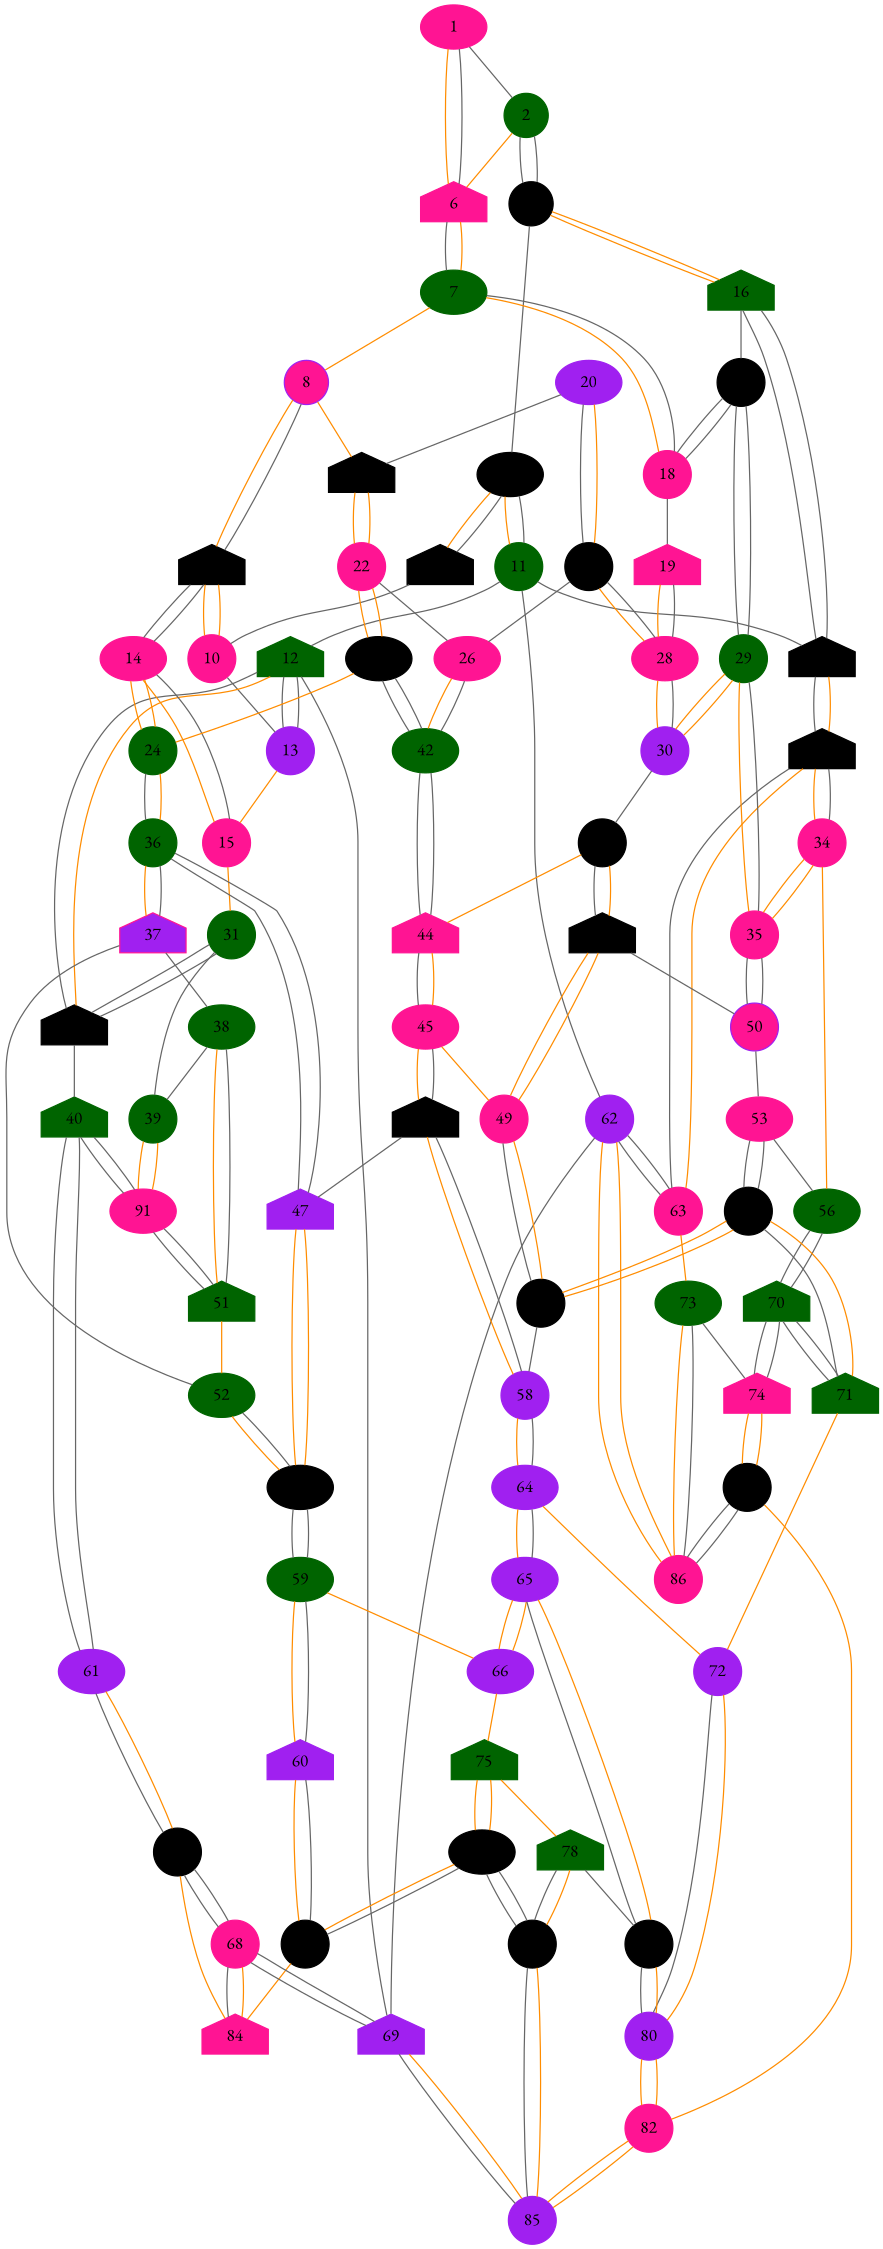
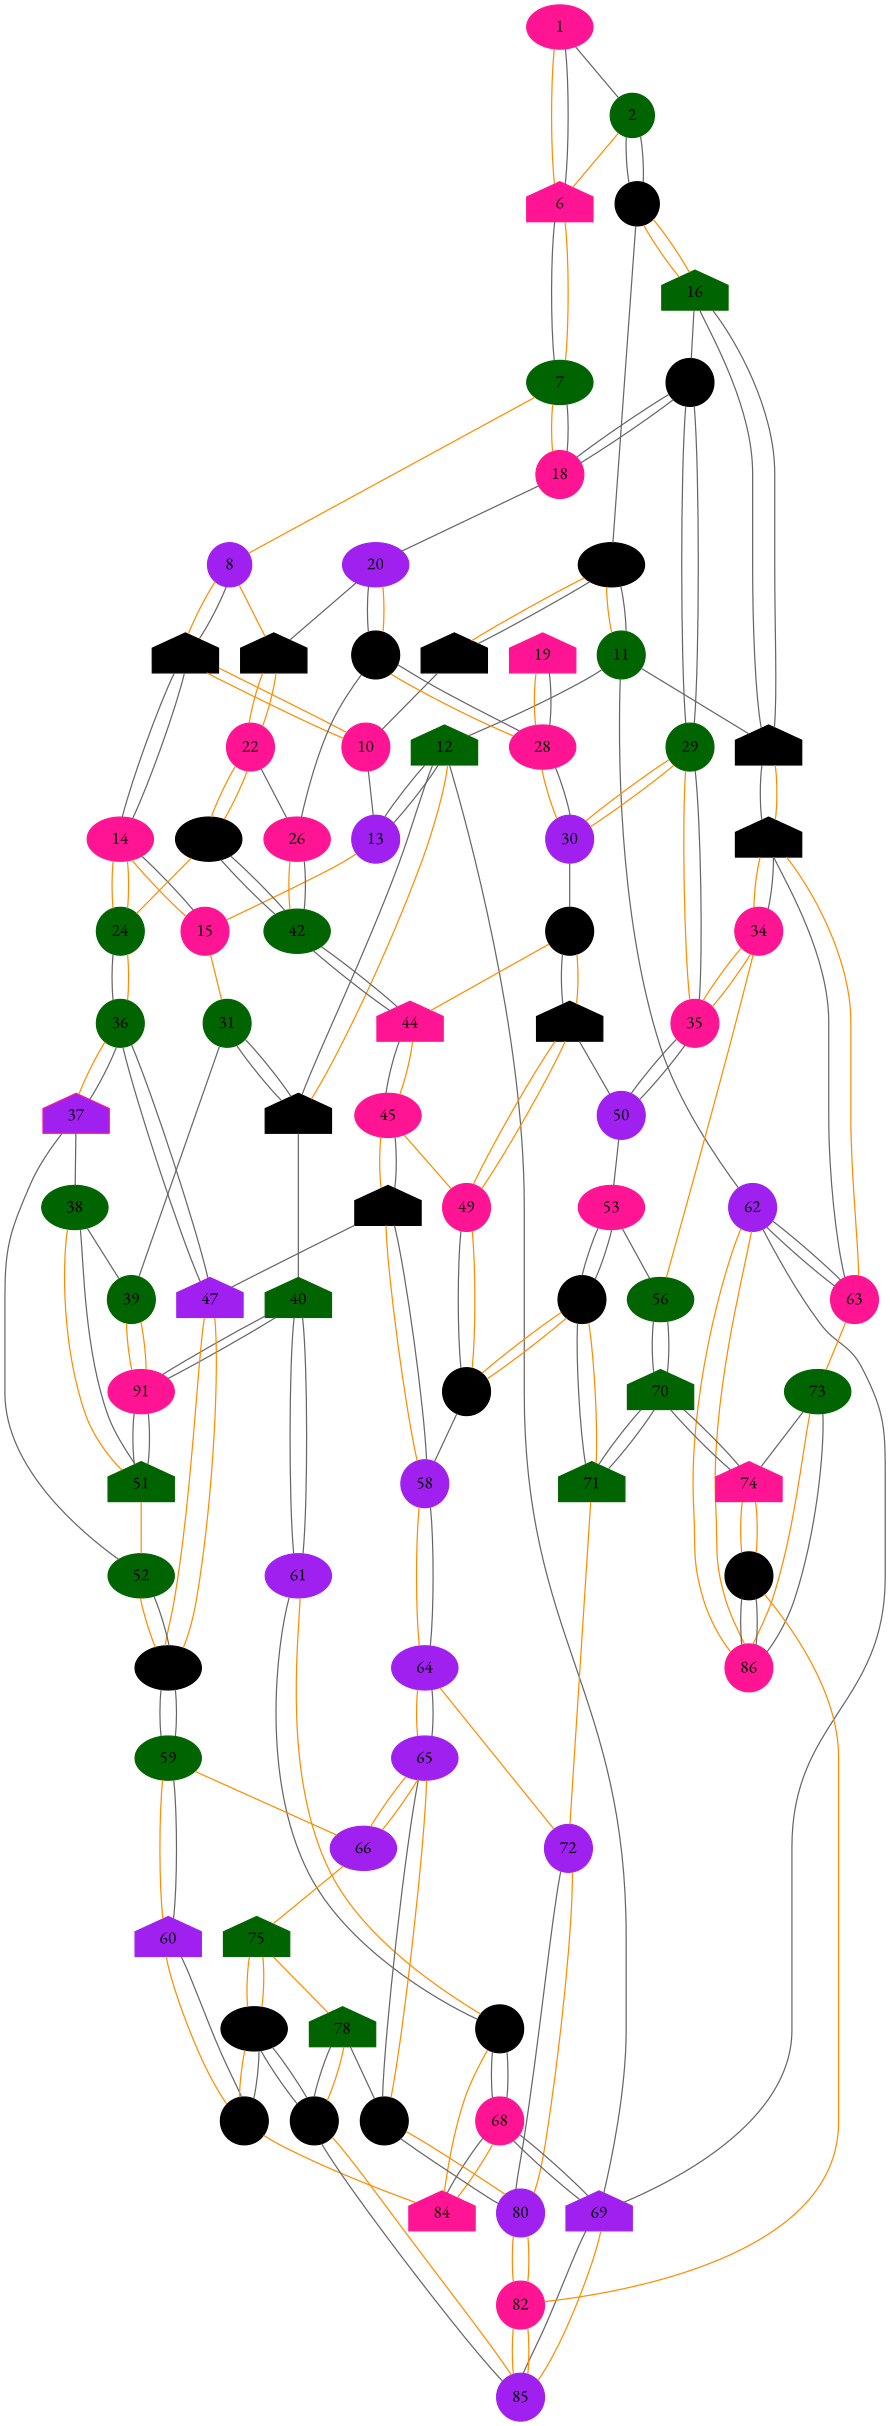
(306, 382) -> (230, 565)
(667, 521) -> (470, 518)
(755, 1027) -> (621, 1115)
